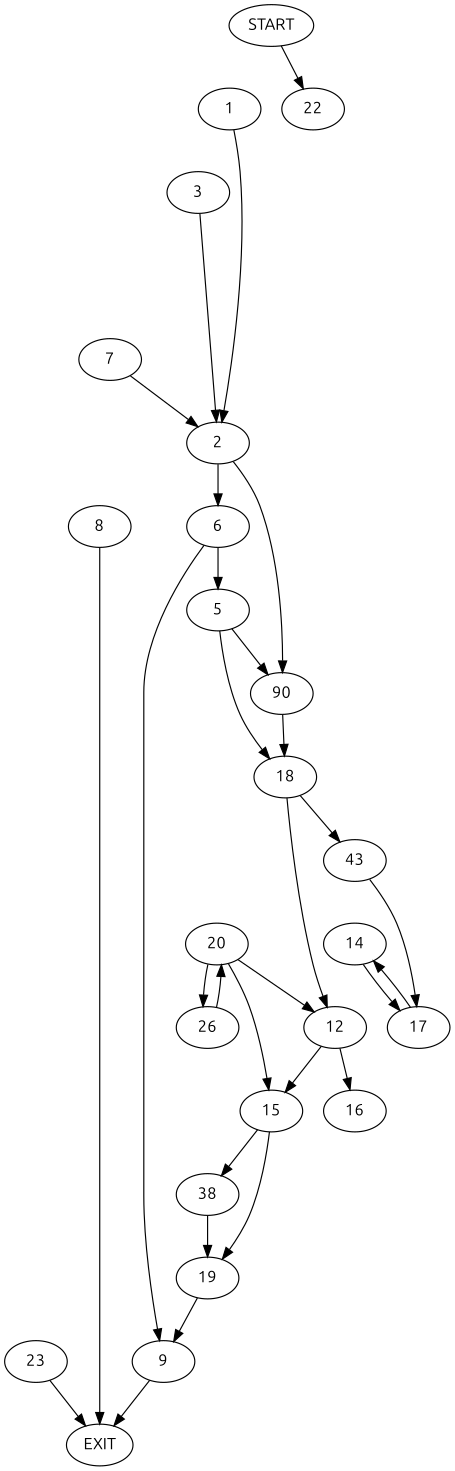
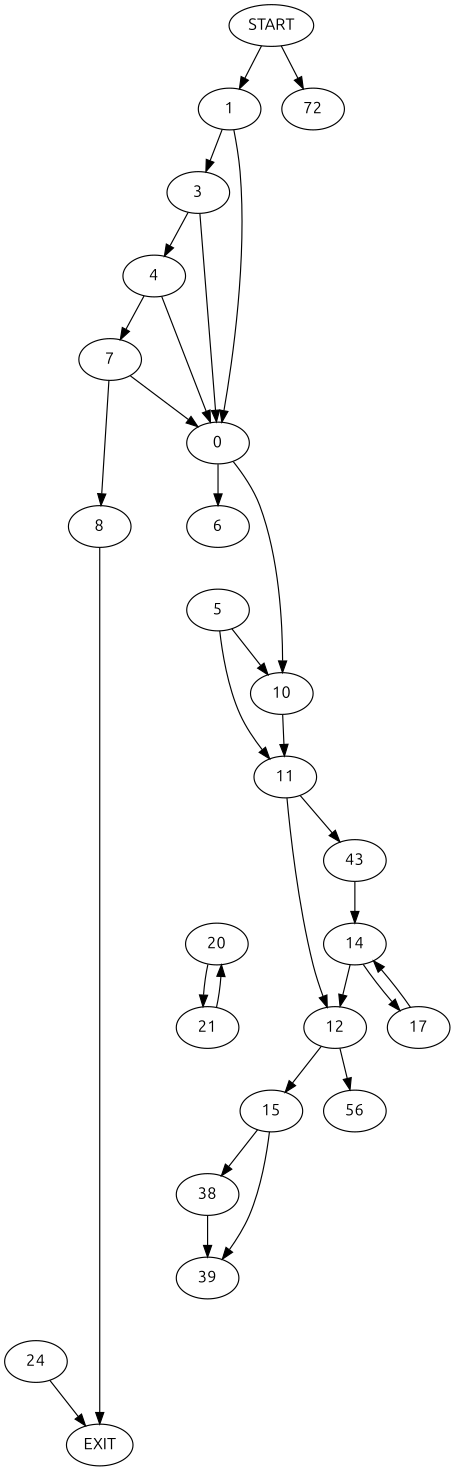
none -> (253, 62)
(313, 109) -> (313, 109)
none -> (216, 145)
none -> (154, 276)
none -> (105, 437)
(218, 443) -> (218, 443)
(218, 563) -> none
(282, 694) -> (282, 694)
(285, 777) -> (285, 777)
(401, 934) -> (355, 897)
(271, 983) -> (346, 980)
(253, 1019) -> none
(208, 1028) -> (208, 1028)
(355, 1111) -> (355, 1111)
(208, 1278) -> (208, 1278)
(36, 1362) -> (36, 1362)
(164, 1362) -> none
